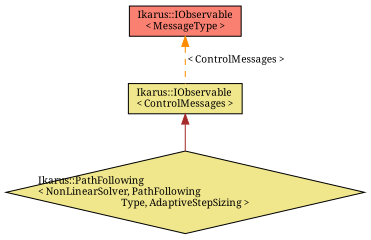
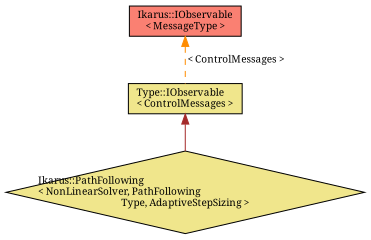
(185, 99) -> (185, 99)
